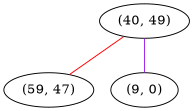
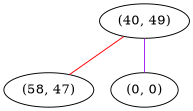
(49, 90) -> (49, 90)
(144, 90) -> (144, 90)
